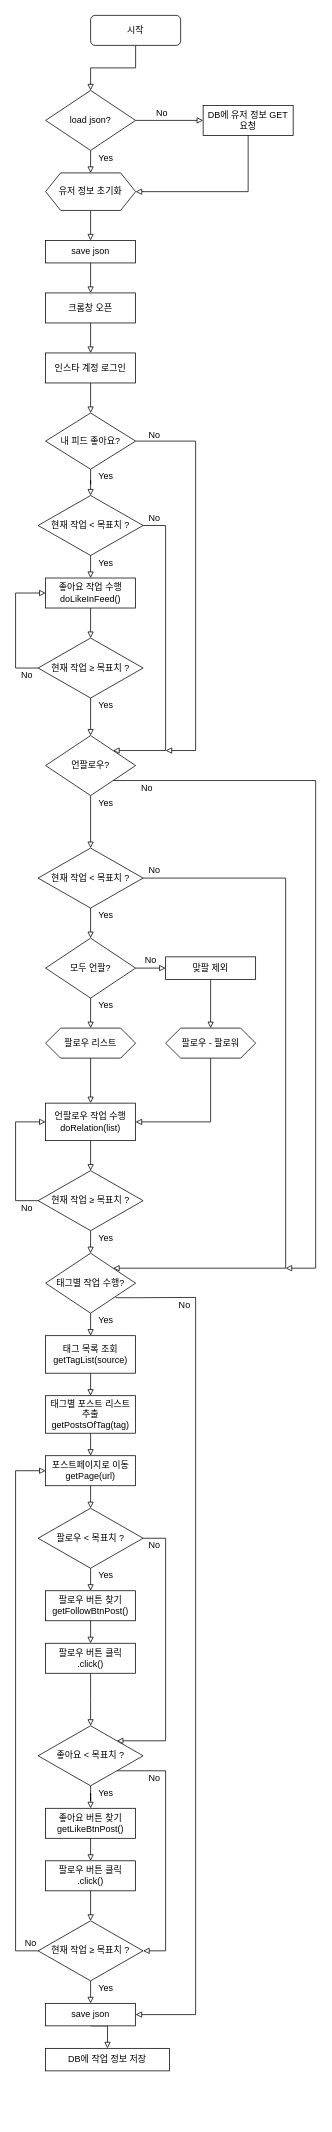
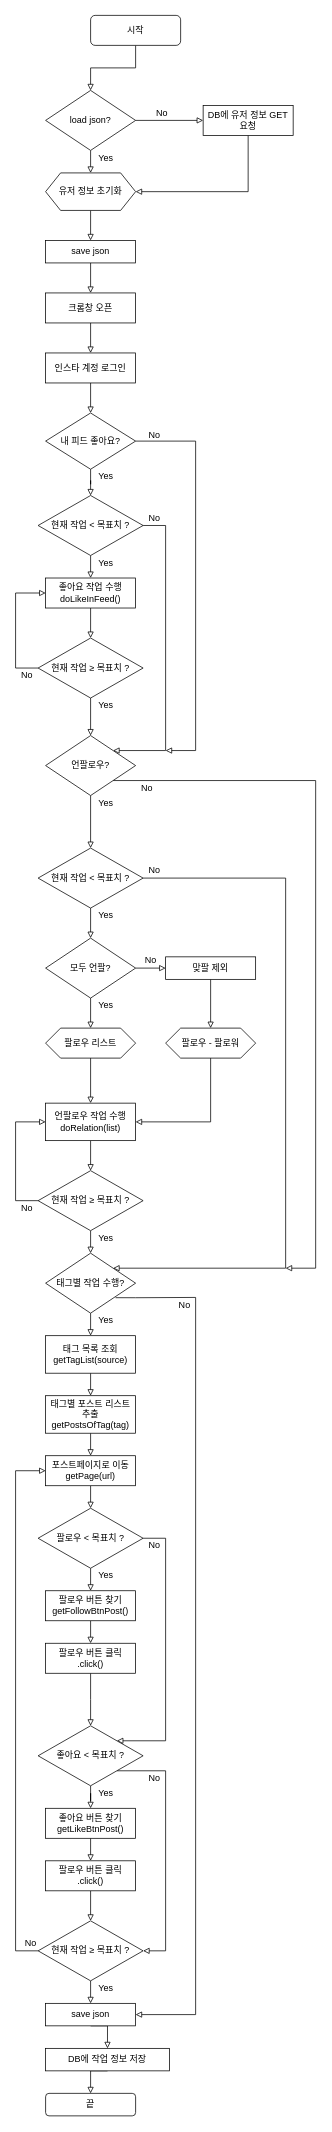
none -> (90, 2078)
none -> (90, 2104)
